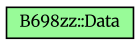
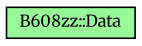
(70, 23) -> (71, 23)
